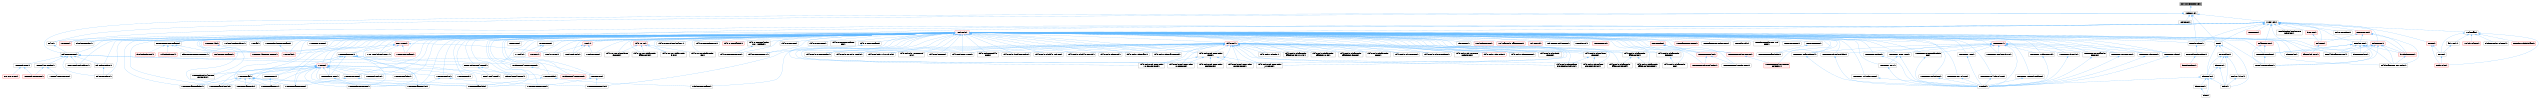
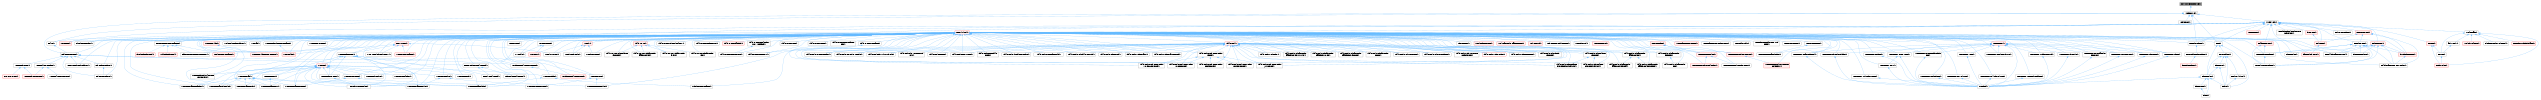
(962, 32) -> (962, 32)
(1049, 54) -> (1049, 54)
(359, 87) -> (359, 87)
